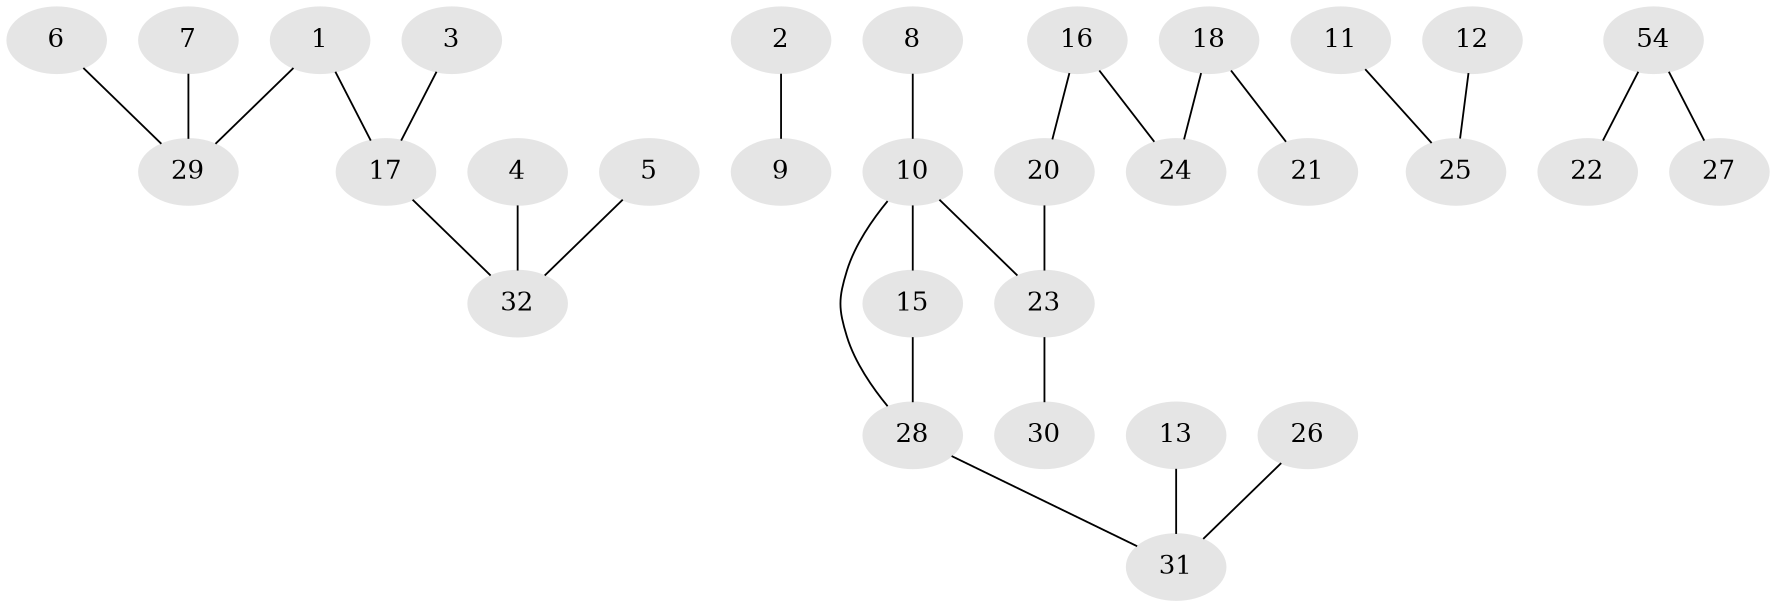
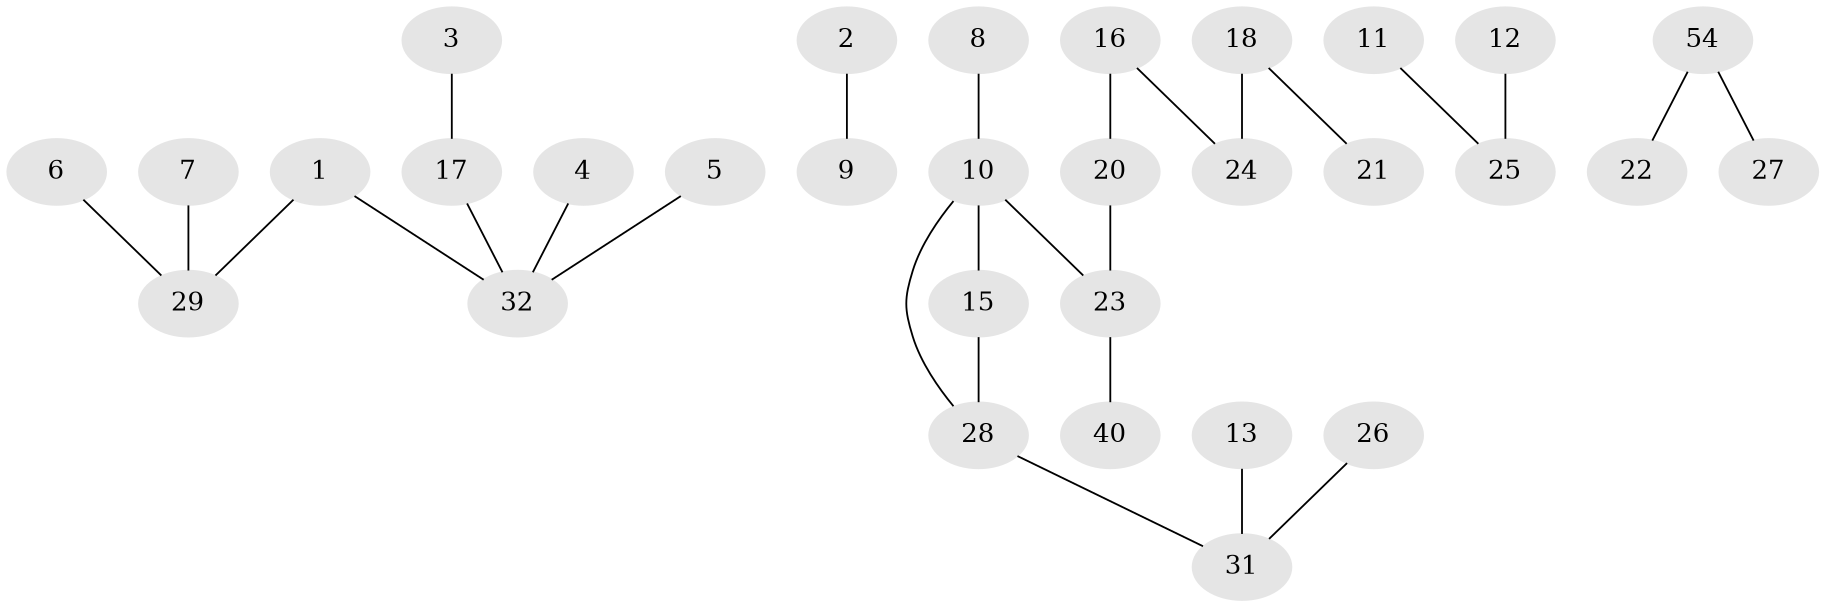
(353, 106) -> (419, 238)
(1044, 435) -> (1110, 435)
